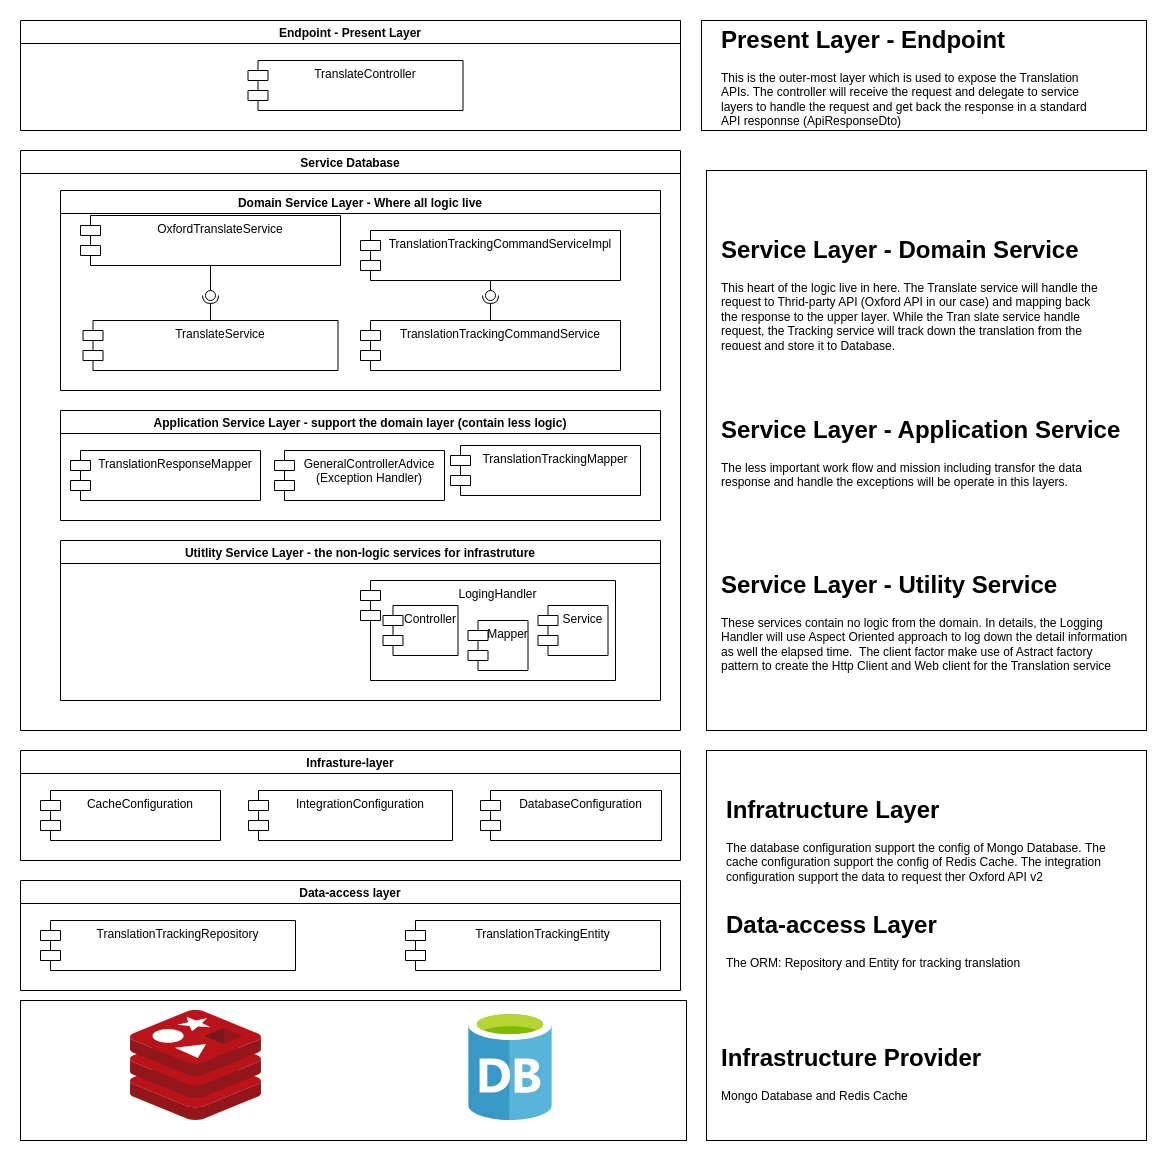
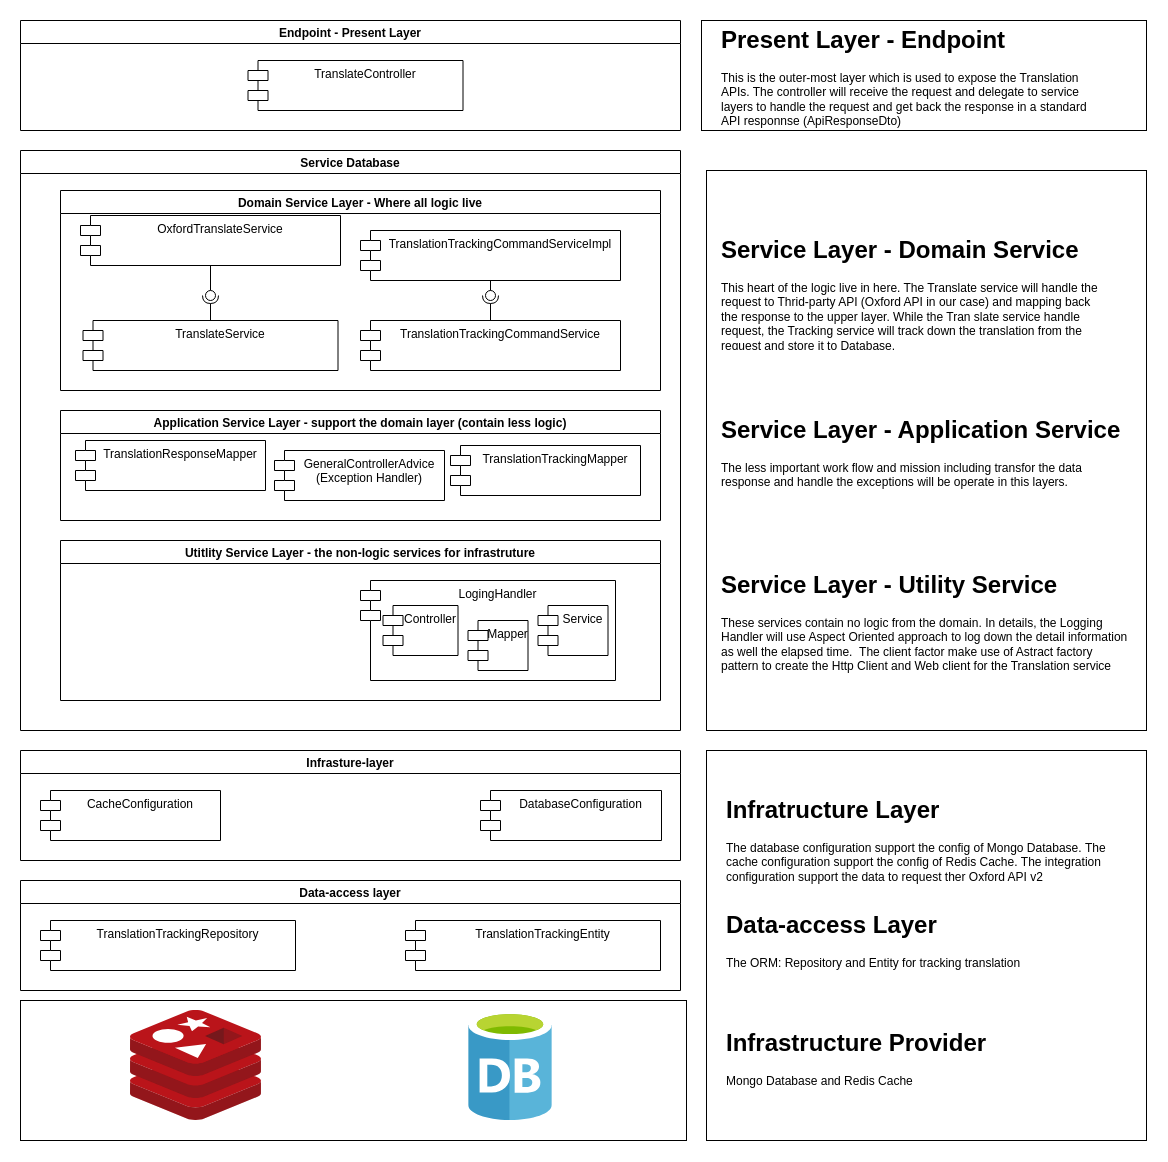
(166, 476) -> (171, 466)
(351, 816) -> none
(927, 1081) -> (932, 1066)
